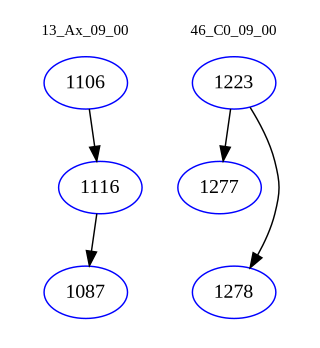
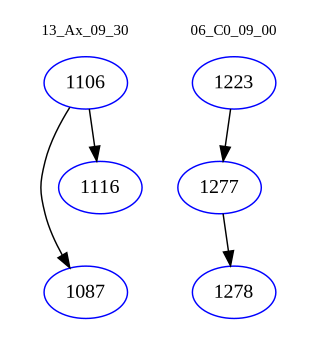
(86, 31) -> (86, 31)
(234, 31) -> (234, 31)
(279, 180) -> (226, 232)
(94, 232) -> (41, 180)
